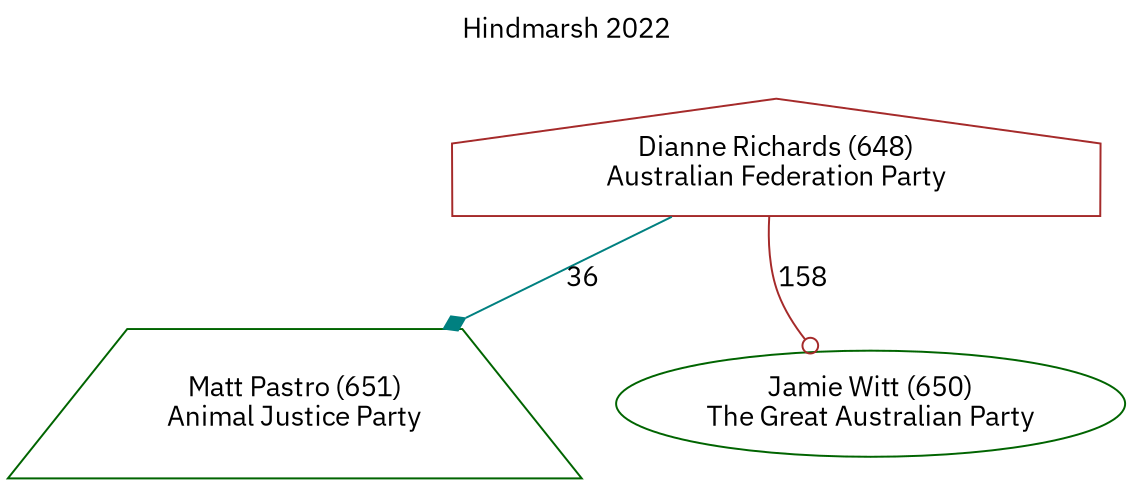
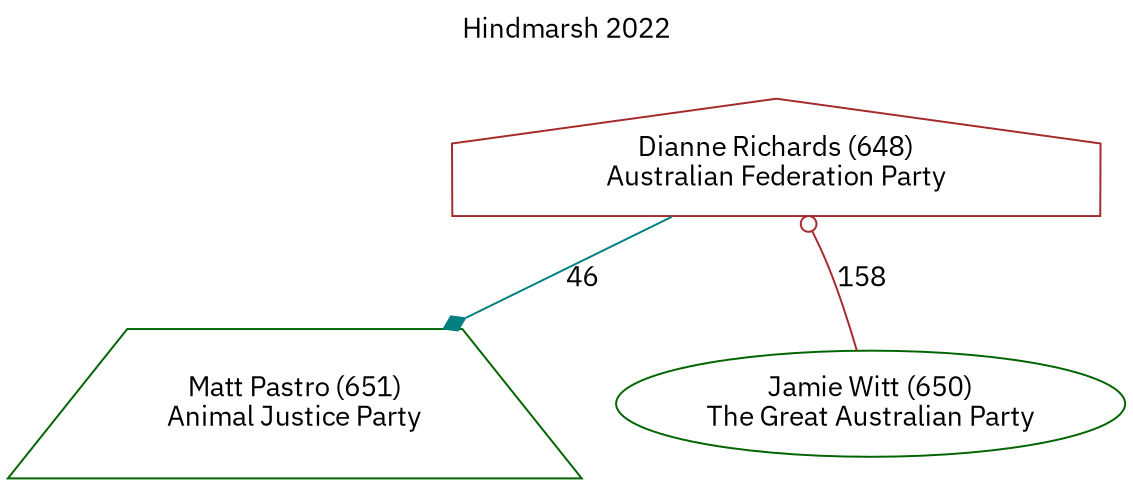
(583, 279) -> (583, 279)
(775, 282) -> (837, 290)
